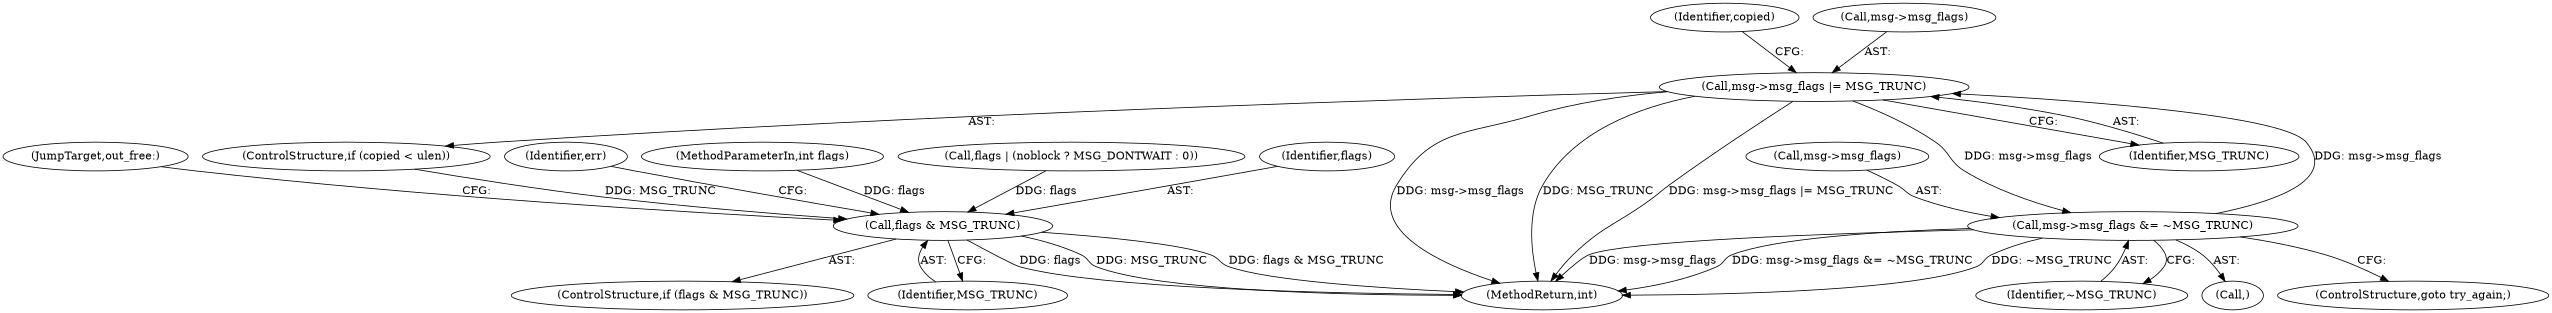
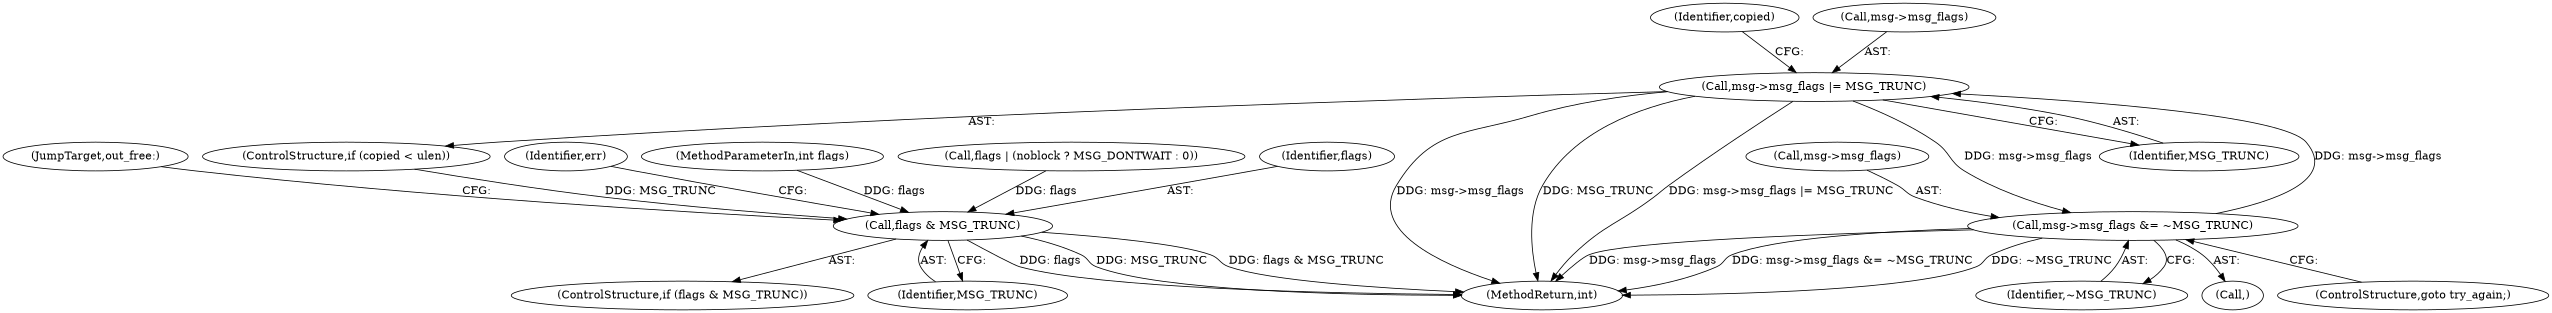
(2313, 251) -> (2278, 262)
